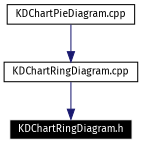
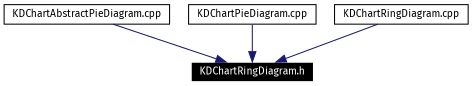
none -> (87, 14)
(71, 38) -> (252, 38)
